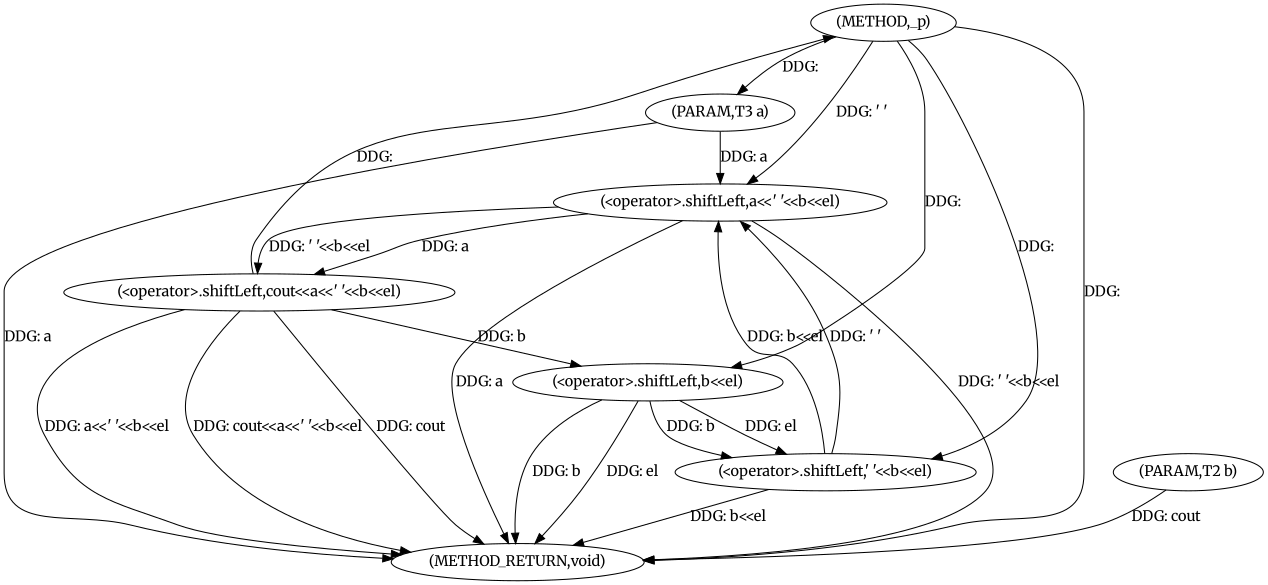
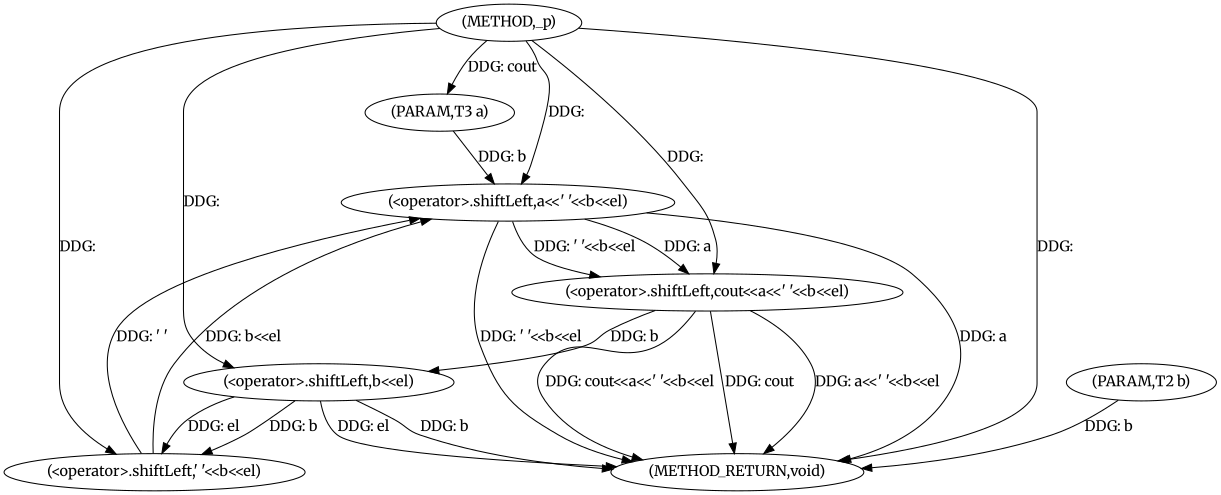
(802, 68) -> (502, 68)
(862, 113) -> (568, 113)
(509, 121) -> (644, 138)
(744, 158) -> (502, 158)
(38, 260) -> none
(676, 516) -> none
(1166, 517) -> (1109, 427)
